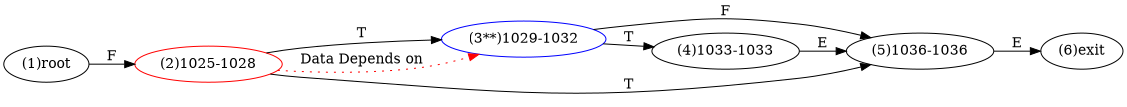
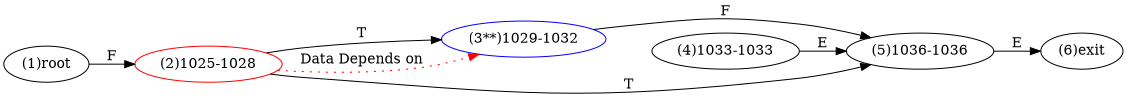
(623, 45) -> none
